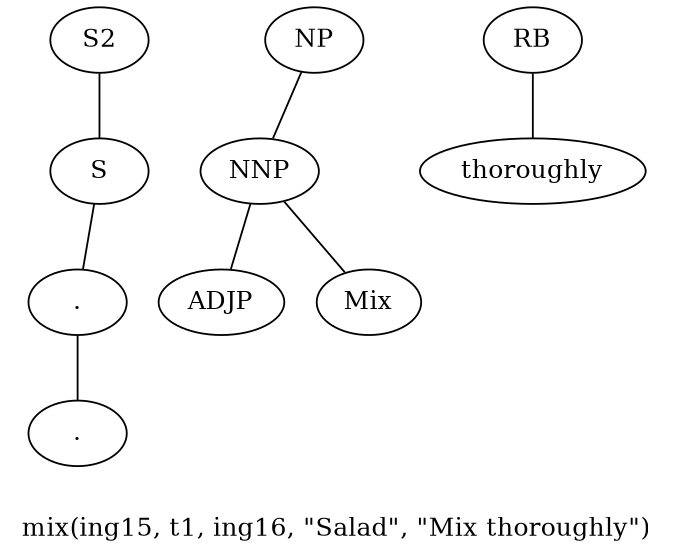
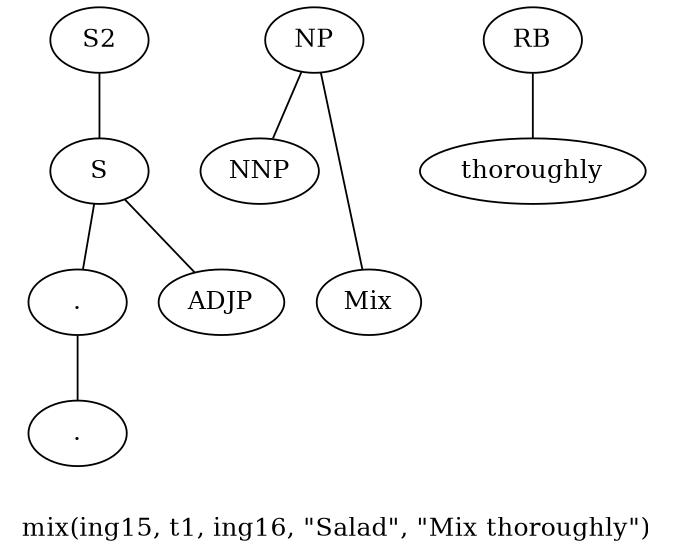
(241, 236) -> (160, 236)
(314, 237) -> (342, 171)
